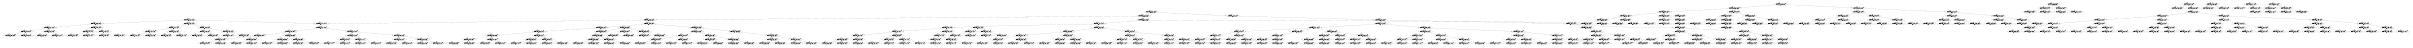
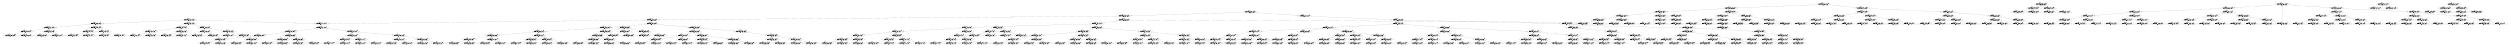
none -> (2243, 16)
none -> (936, 43)
